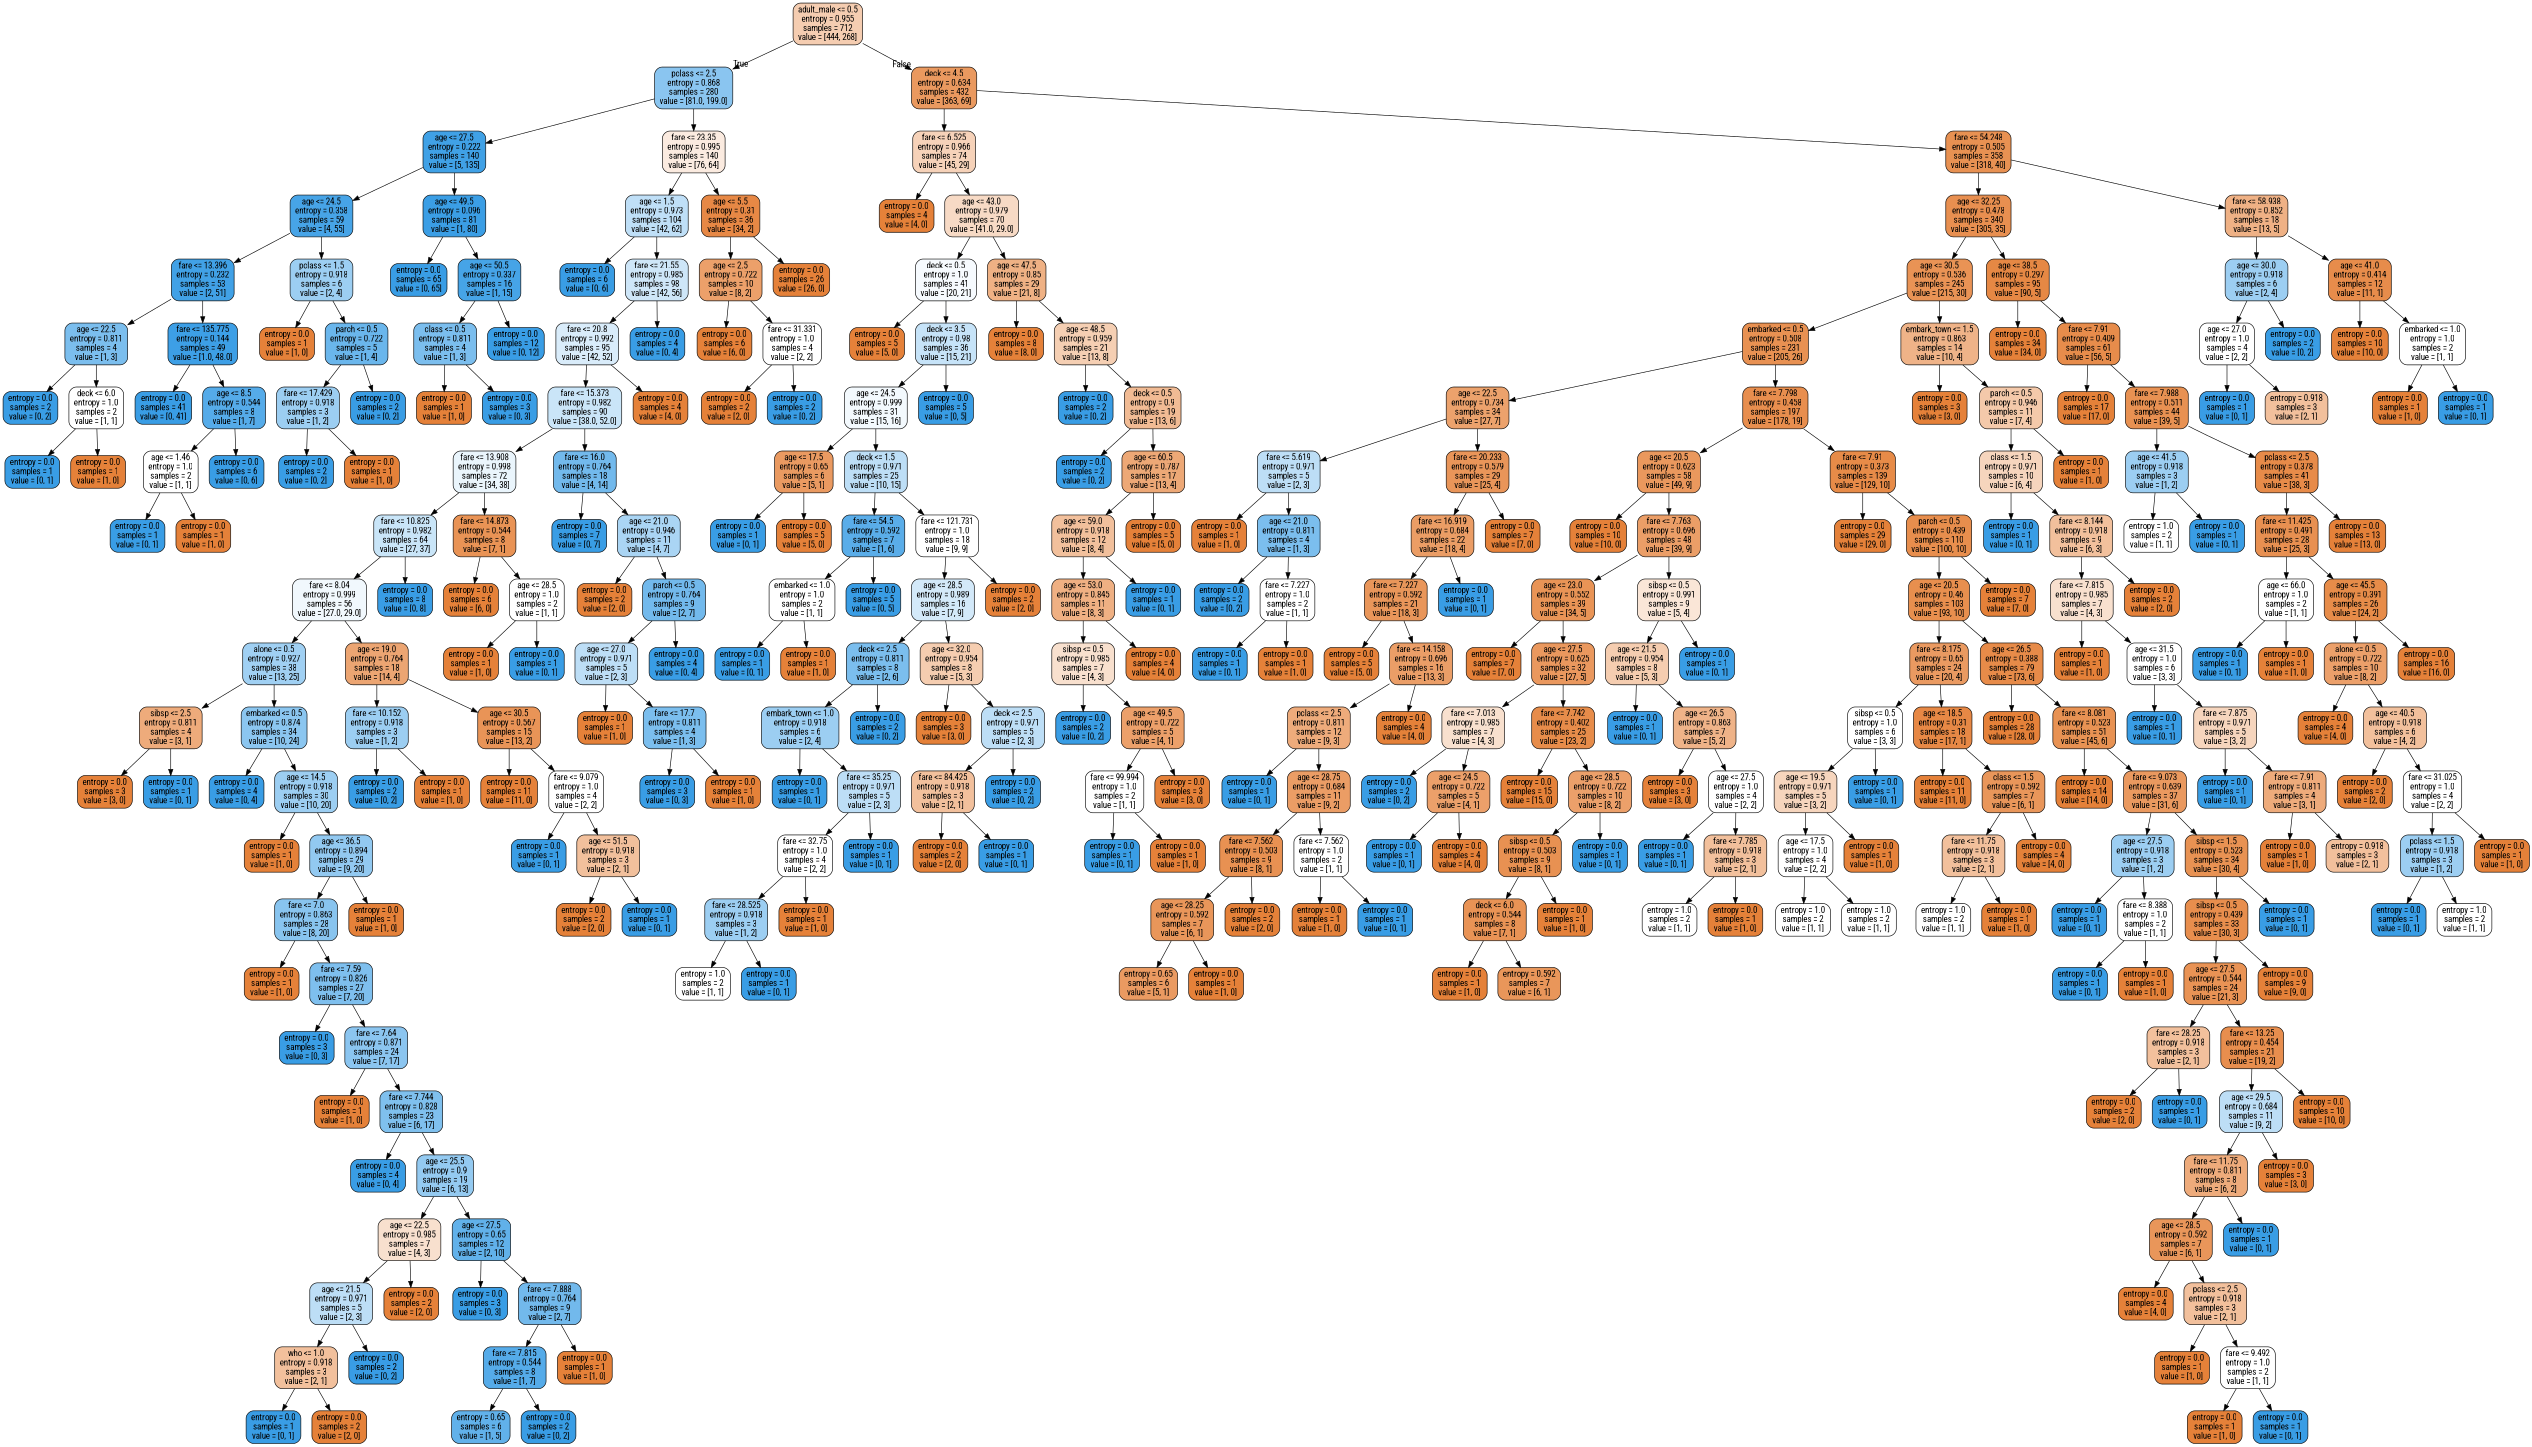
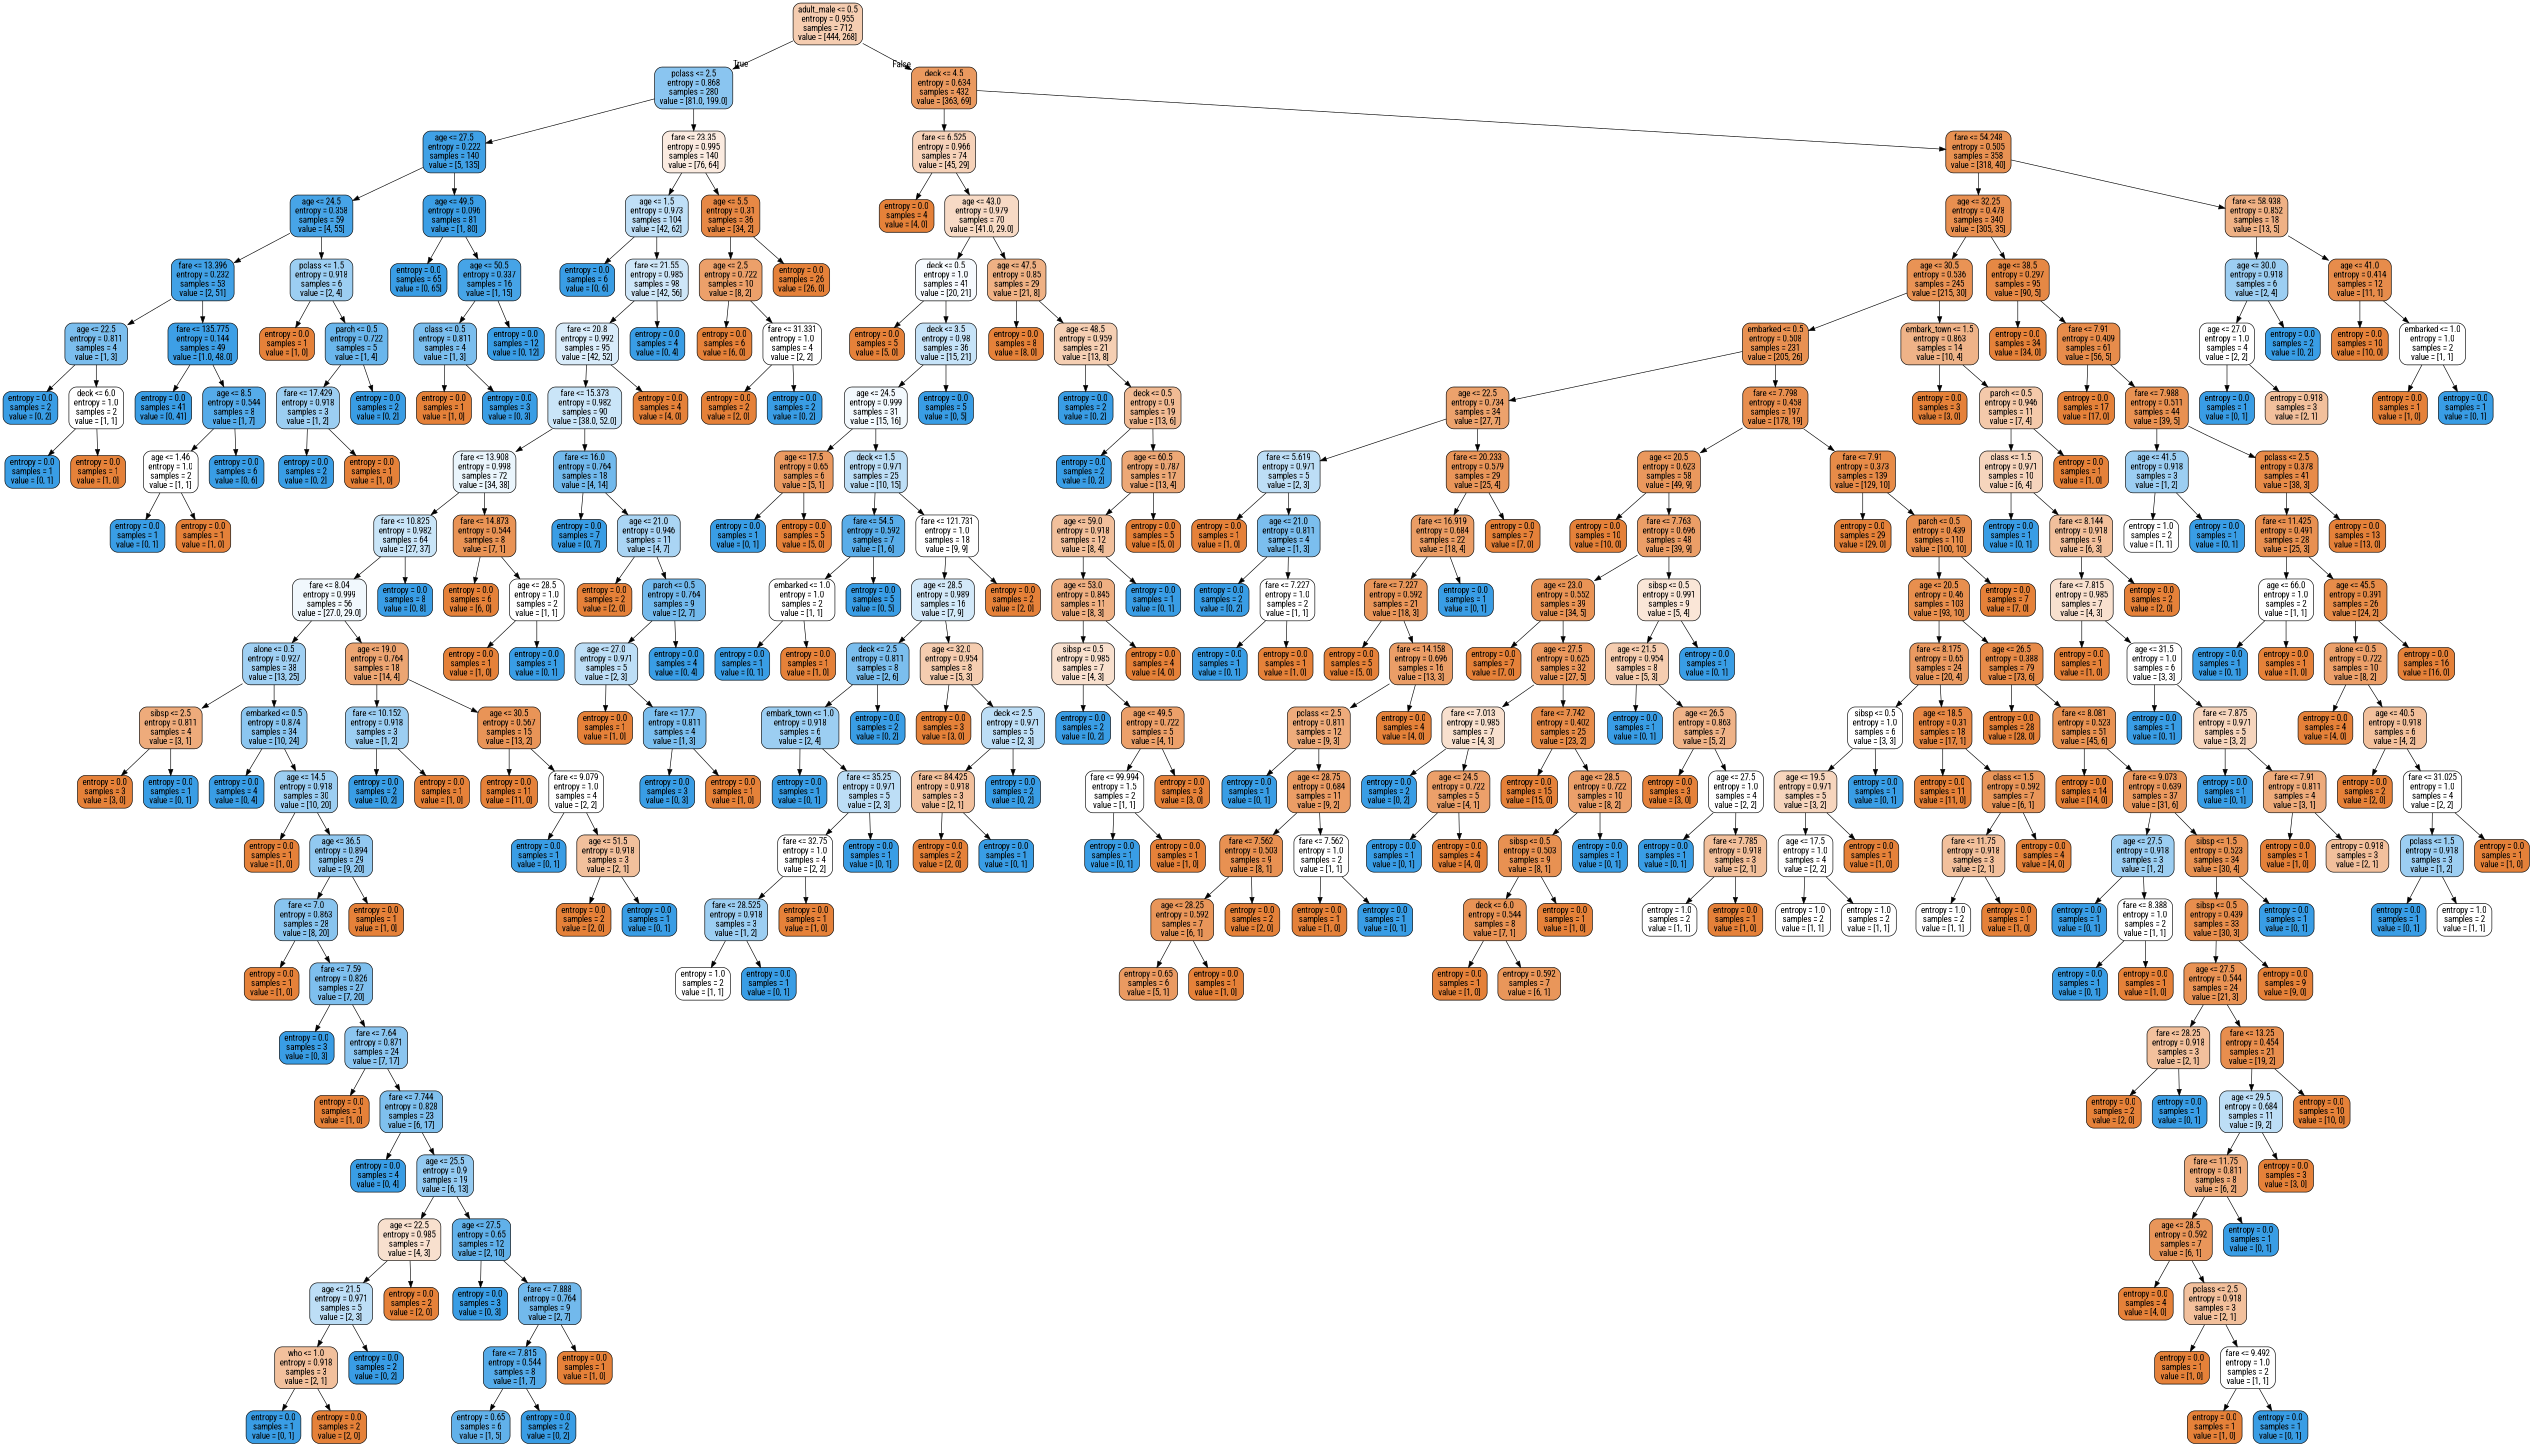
(1115, 792) -> (1115, 792)
